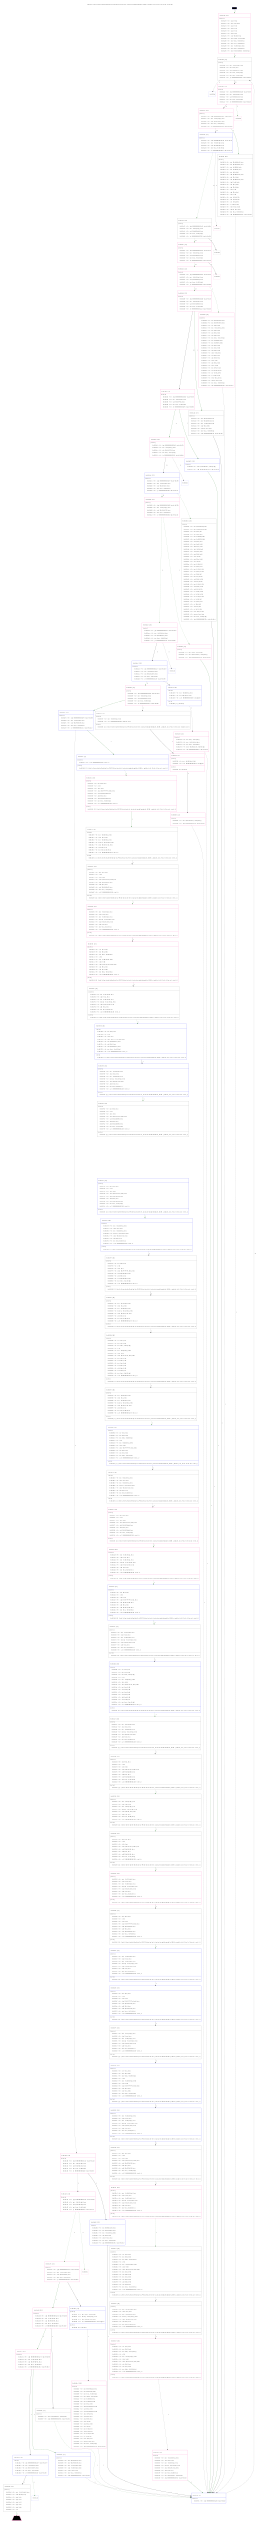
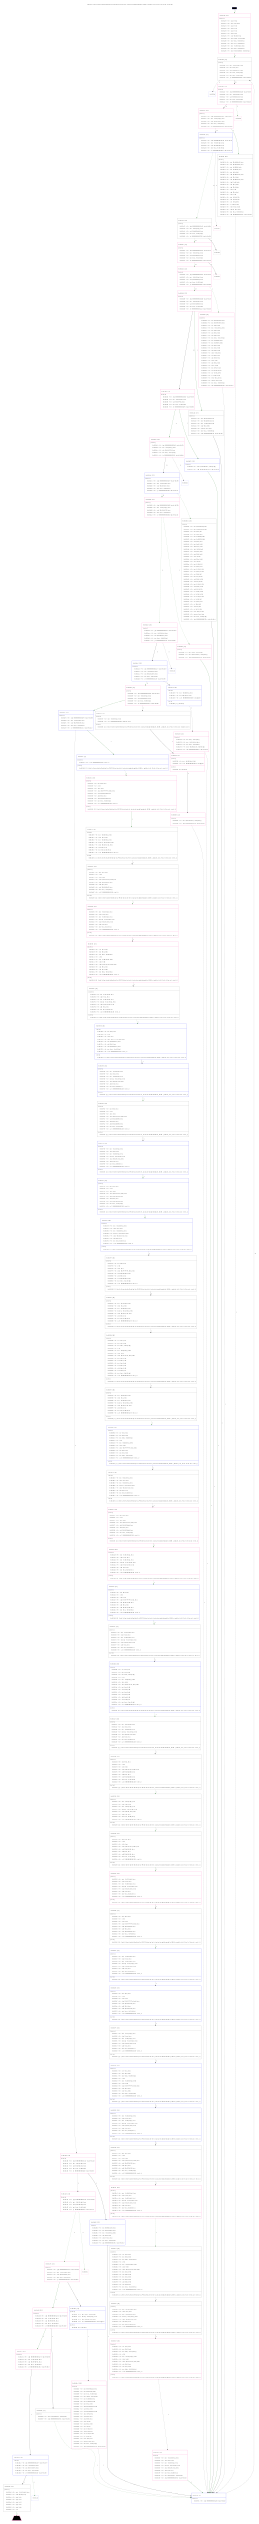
none -> (143, 1158)
(73, 2465) -> none
